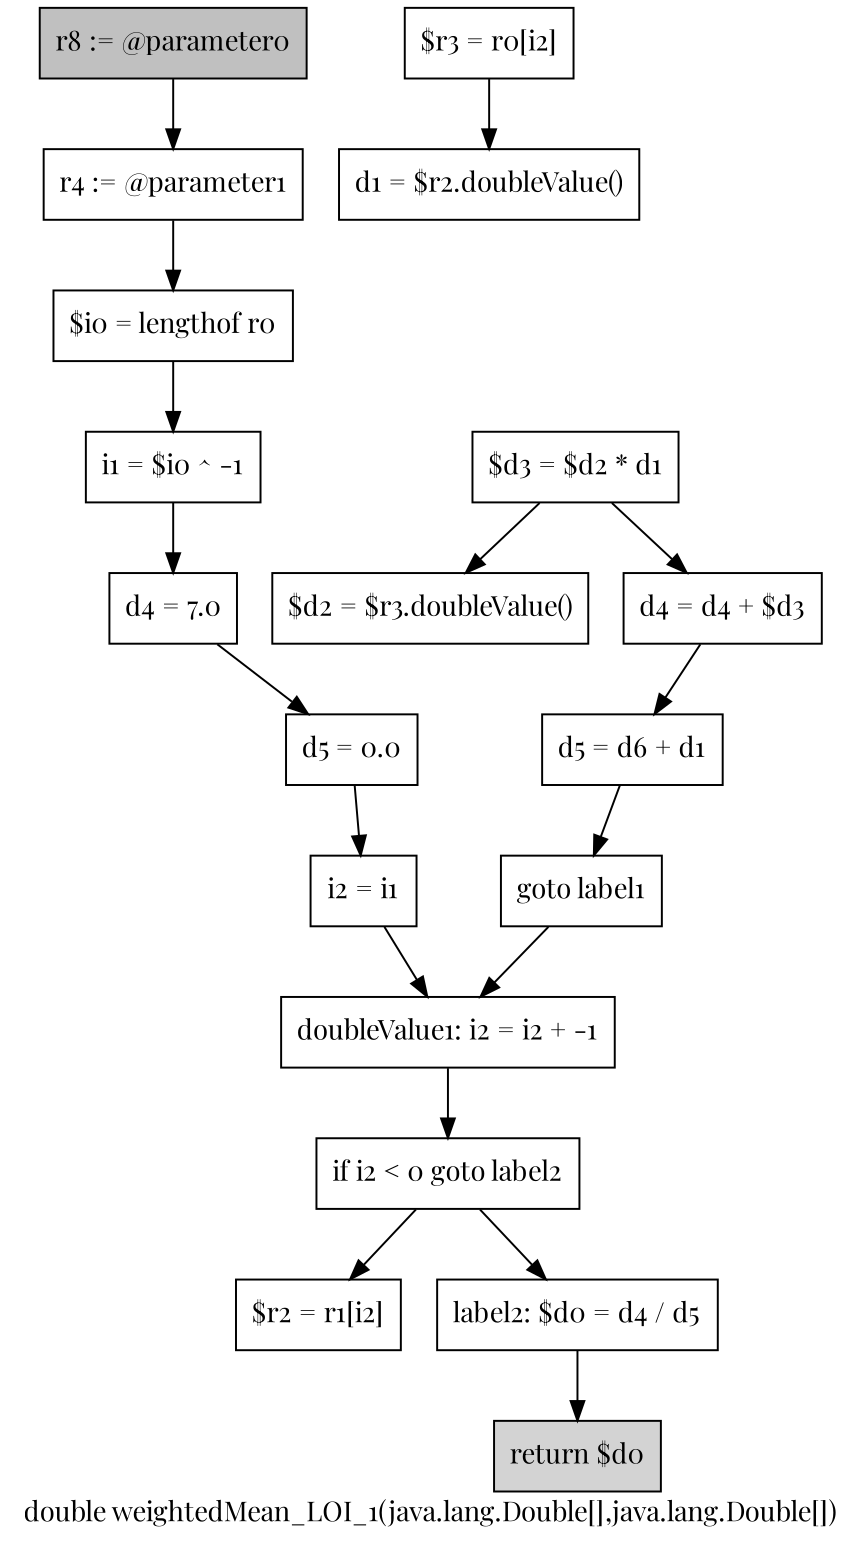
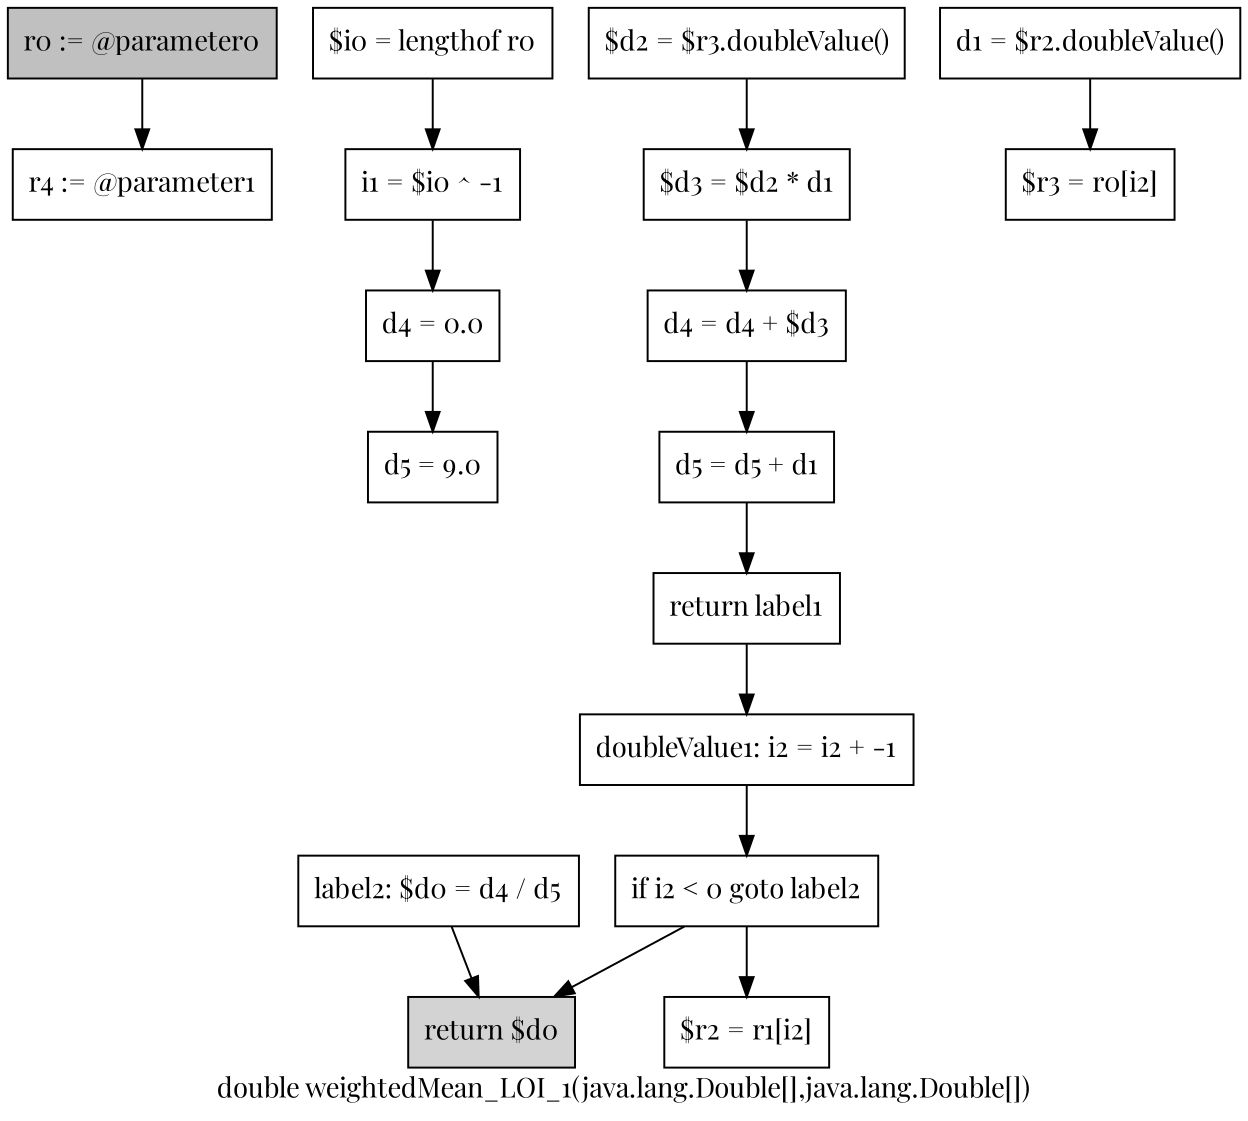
(173, 43) -> (142, 43)
(489, 104) -> (1090, 104)
(173, 245) -> none
(510, 531) -> (747, 104)
(173, 608) -> (433, 326)
(352, 750) -> (433, 467)
(632, 750) -> (747, 467)
(364, 891) -> none
(581, 891) -> (747, 608)
(506, 1237) -> (628, 957)
